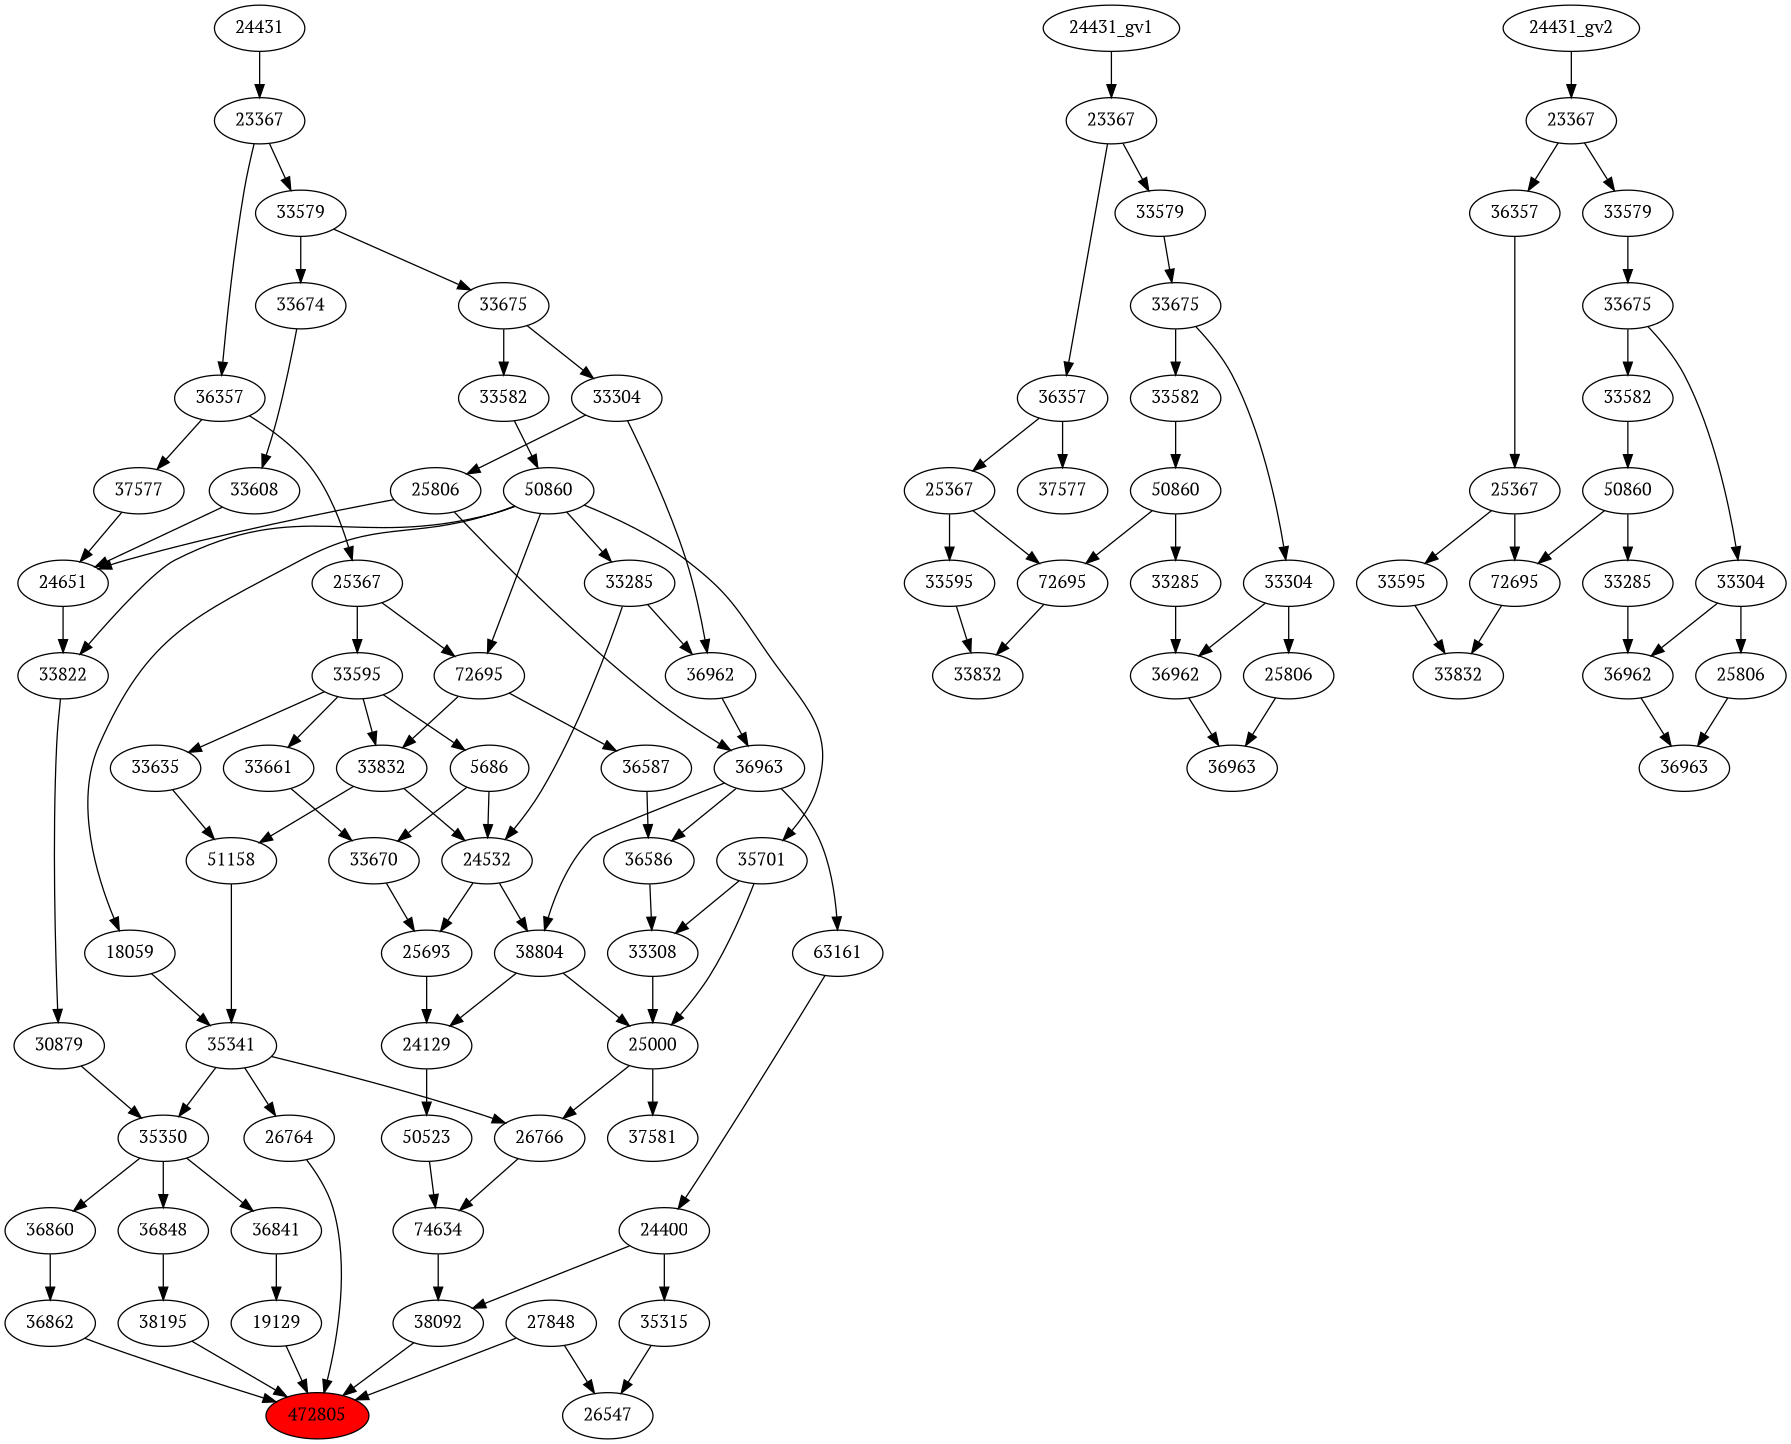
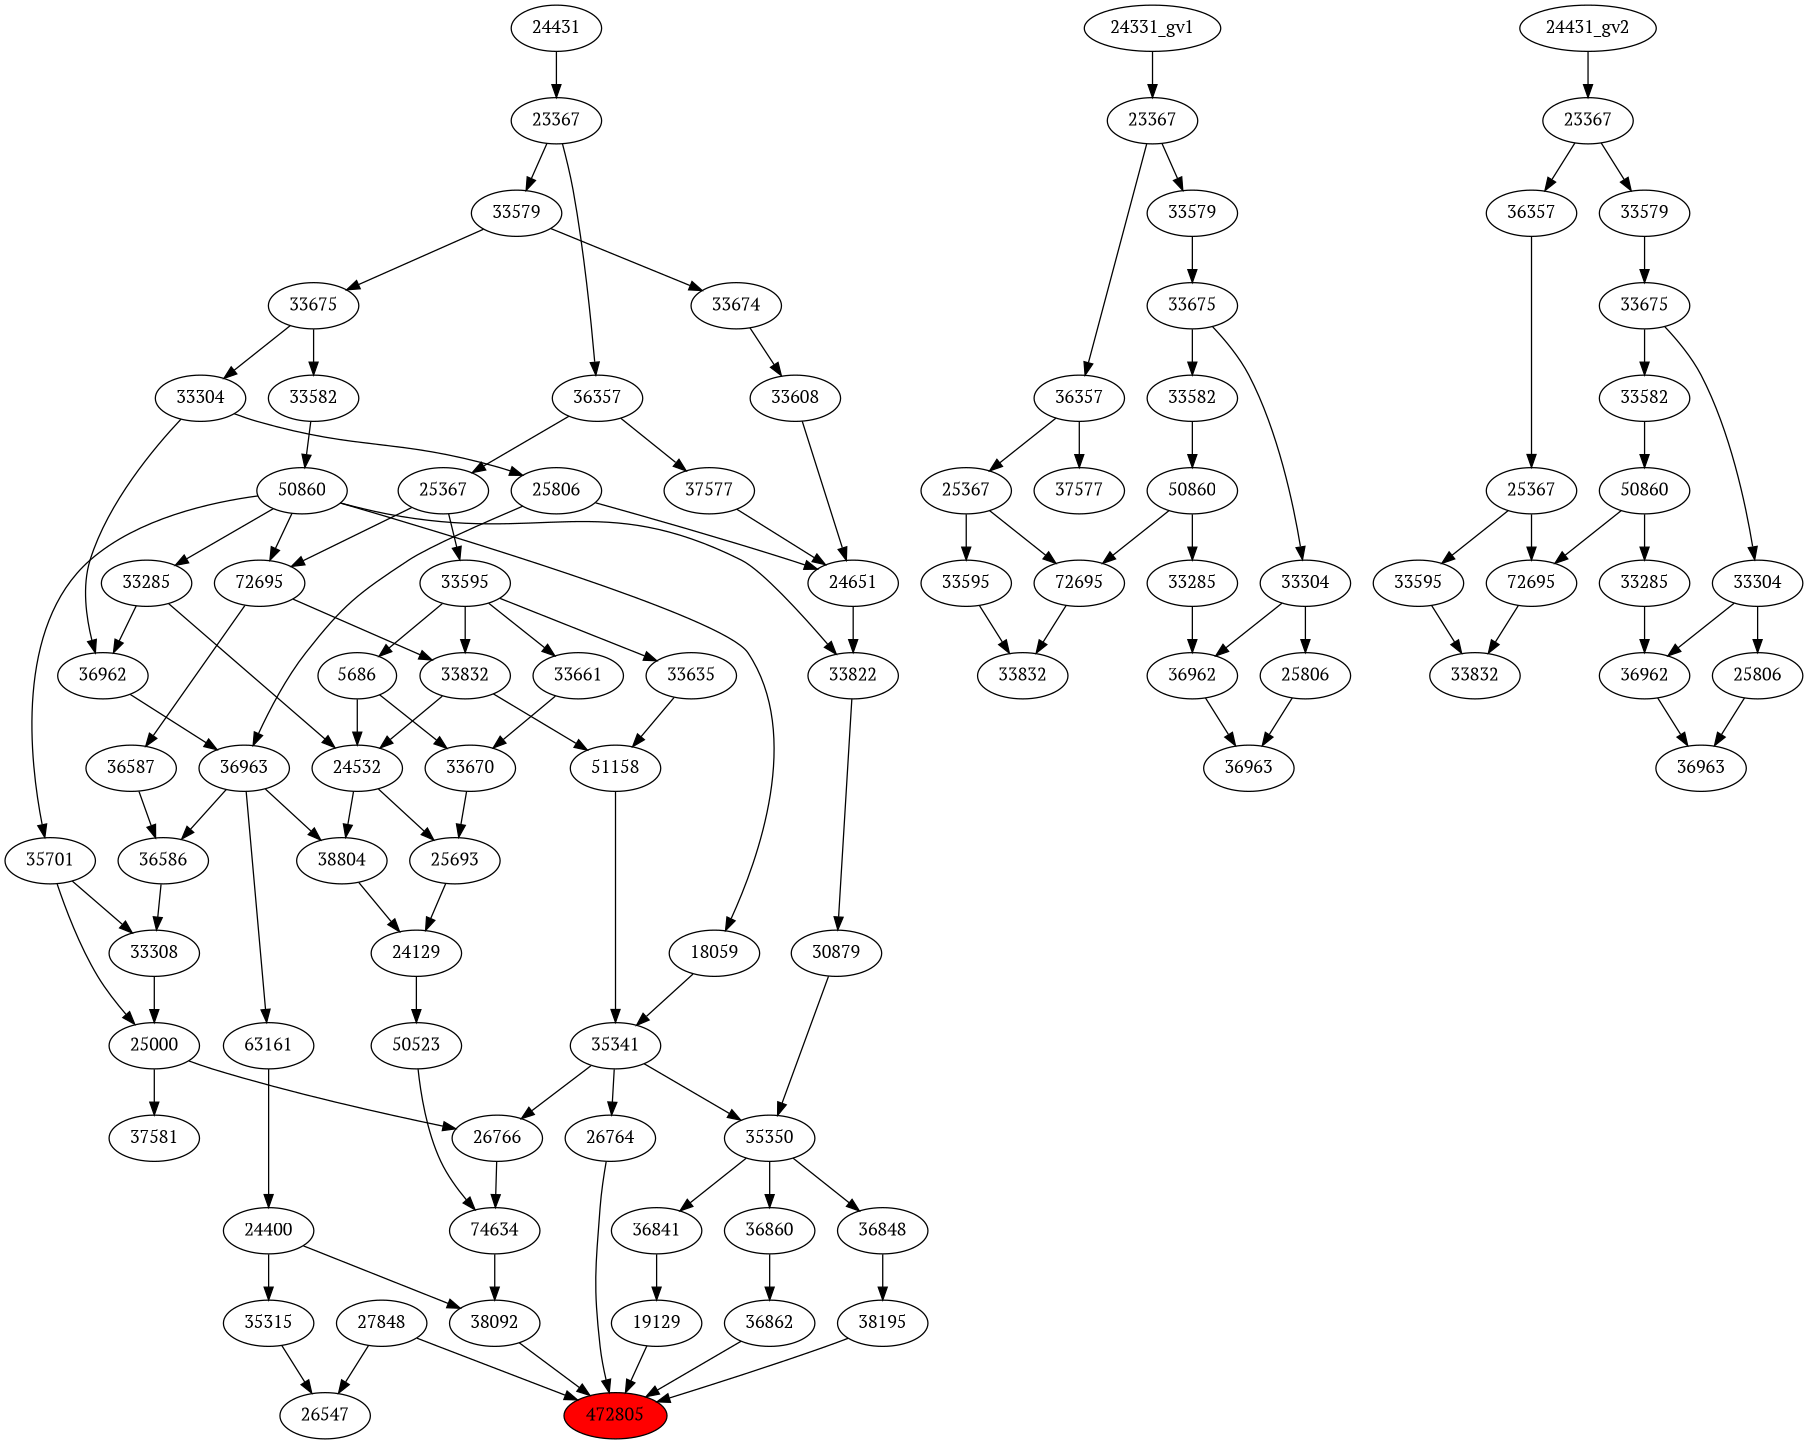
(1111, 28) -> (1153, 28)
(591, 996) -> none
